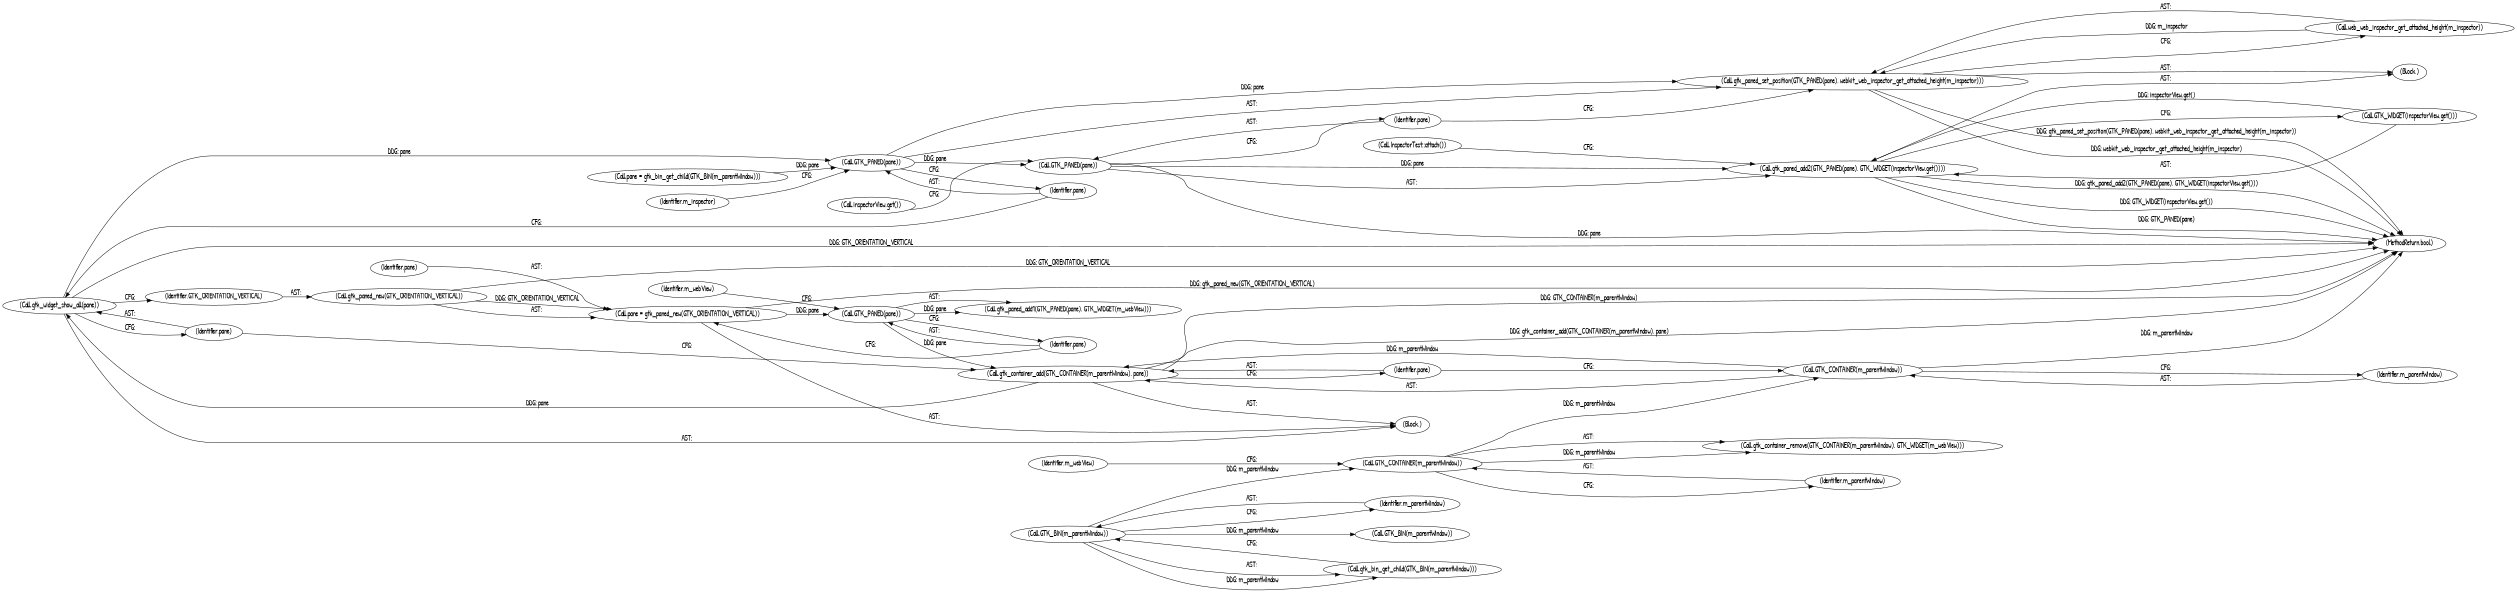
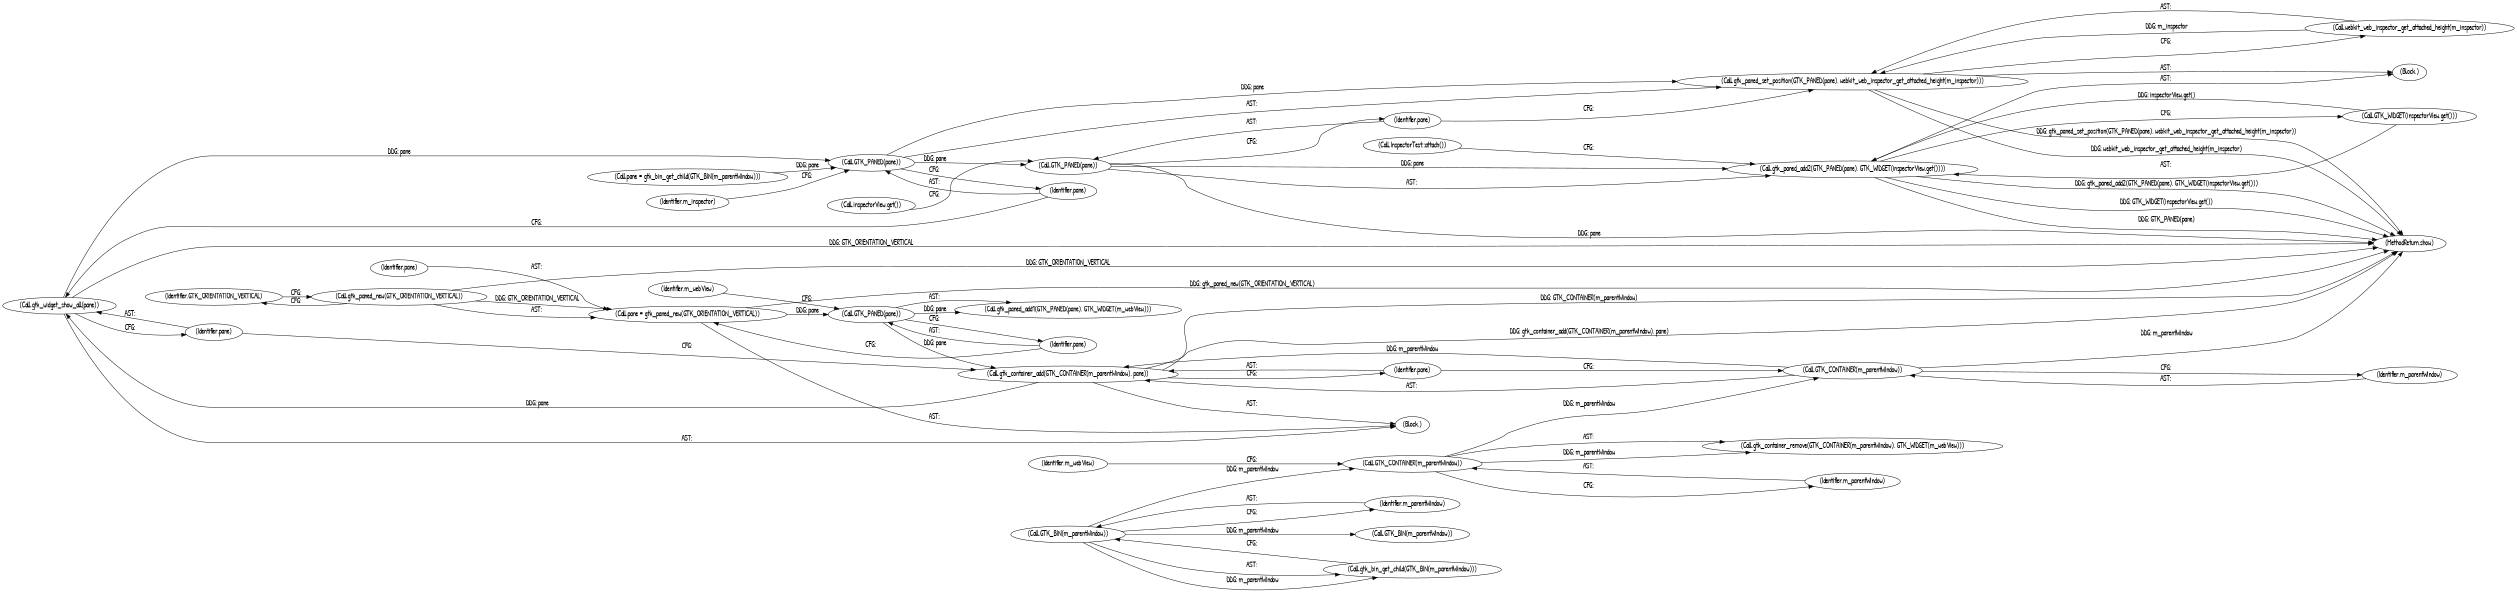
(2410, 28) -> (2410, 28)
(2410, 244) -> (2410, 244)
(297, 293) -> (297, 293)
(130, 302) -> (307, 306)
